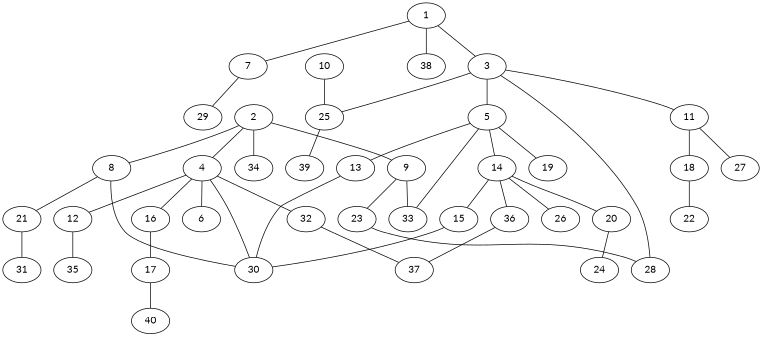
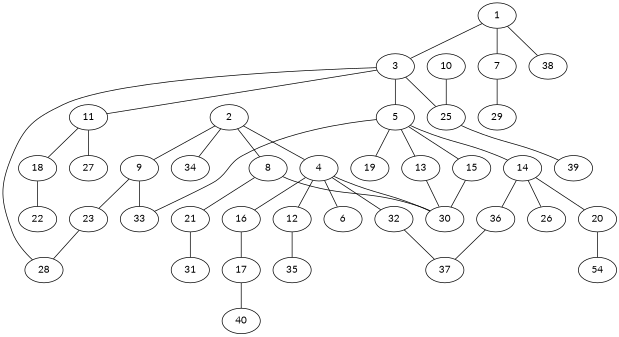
(478, 194) -> (434, 143)
(599, 270) -> (598, 270)
